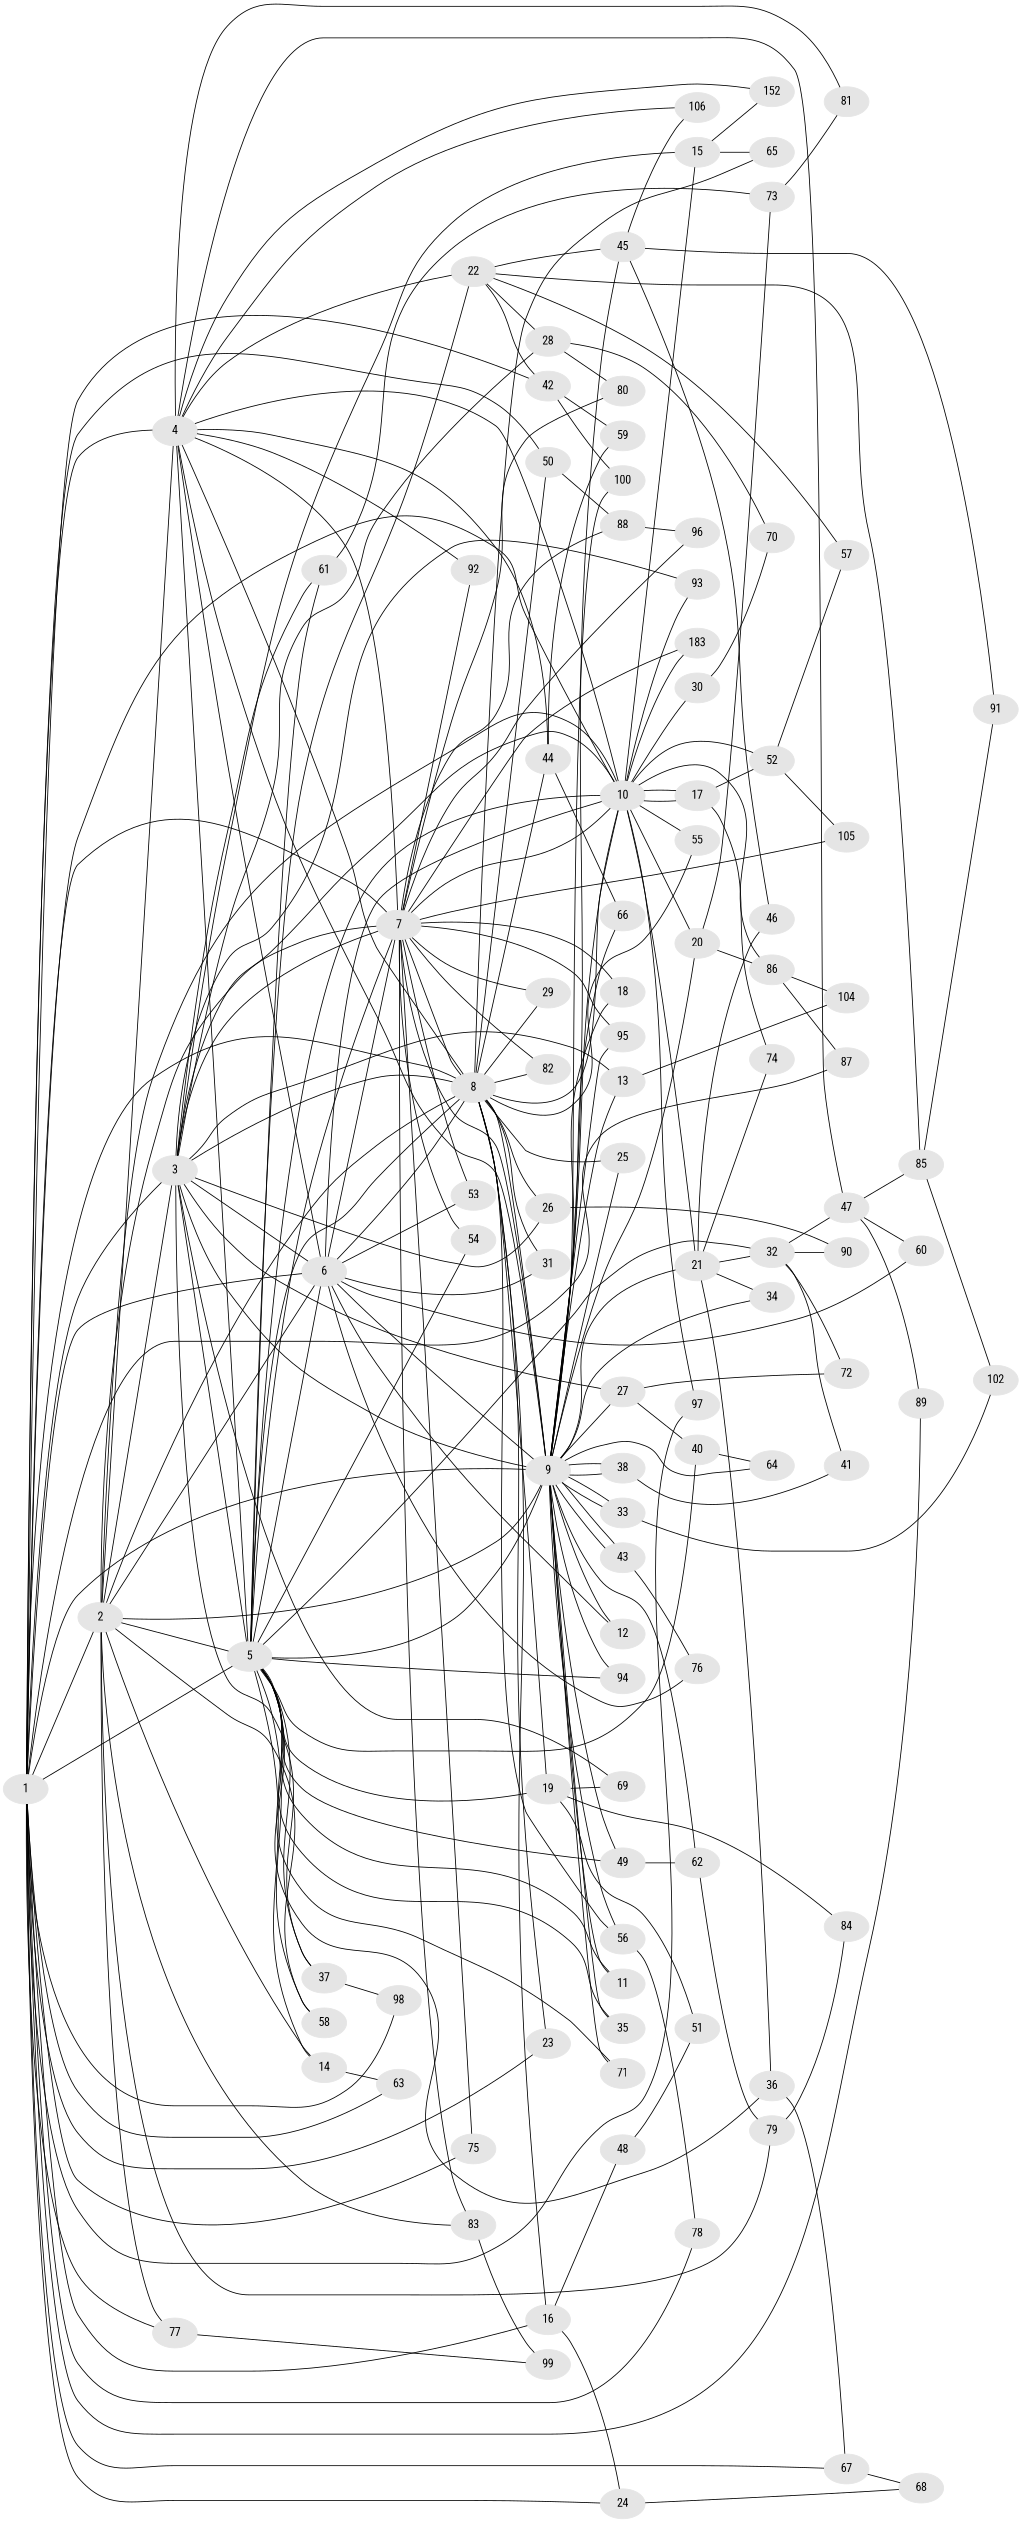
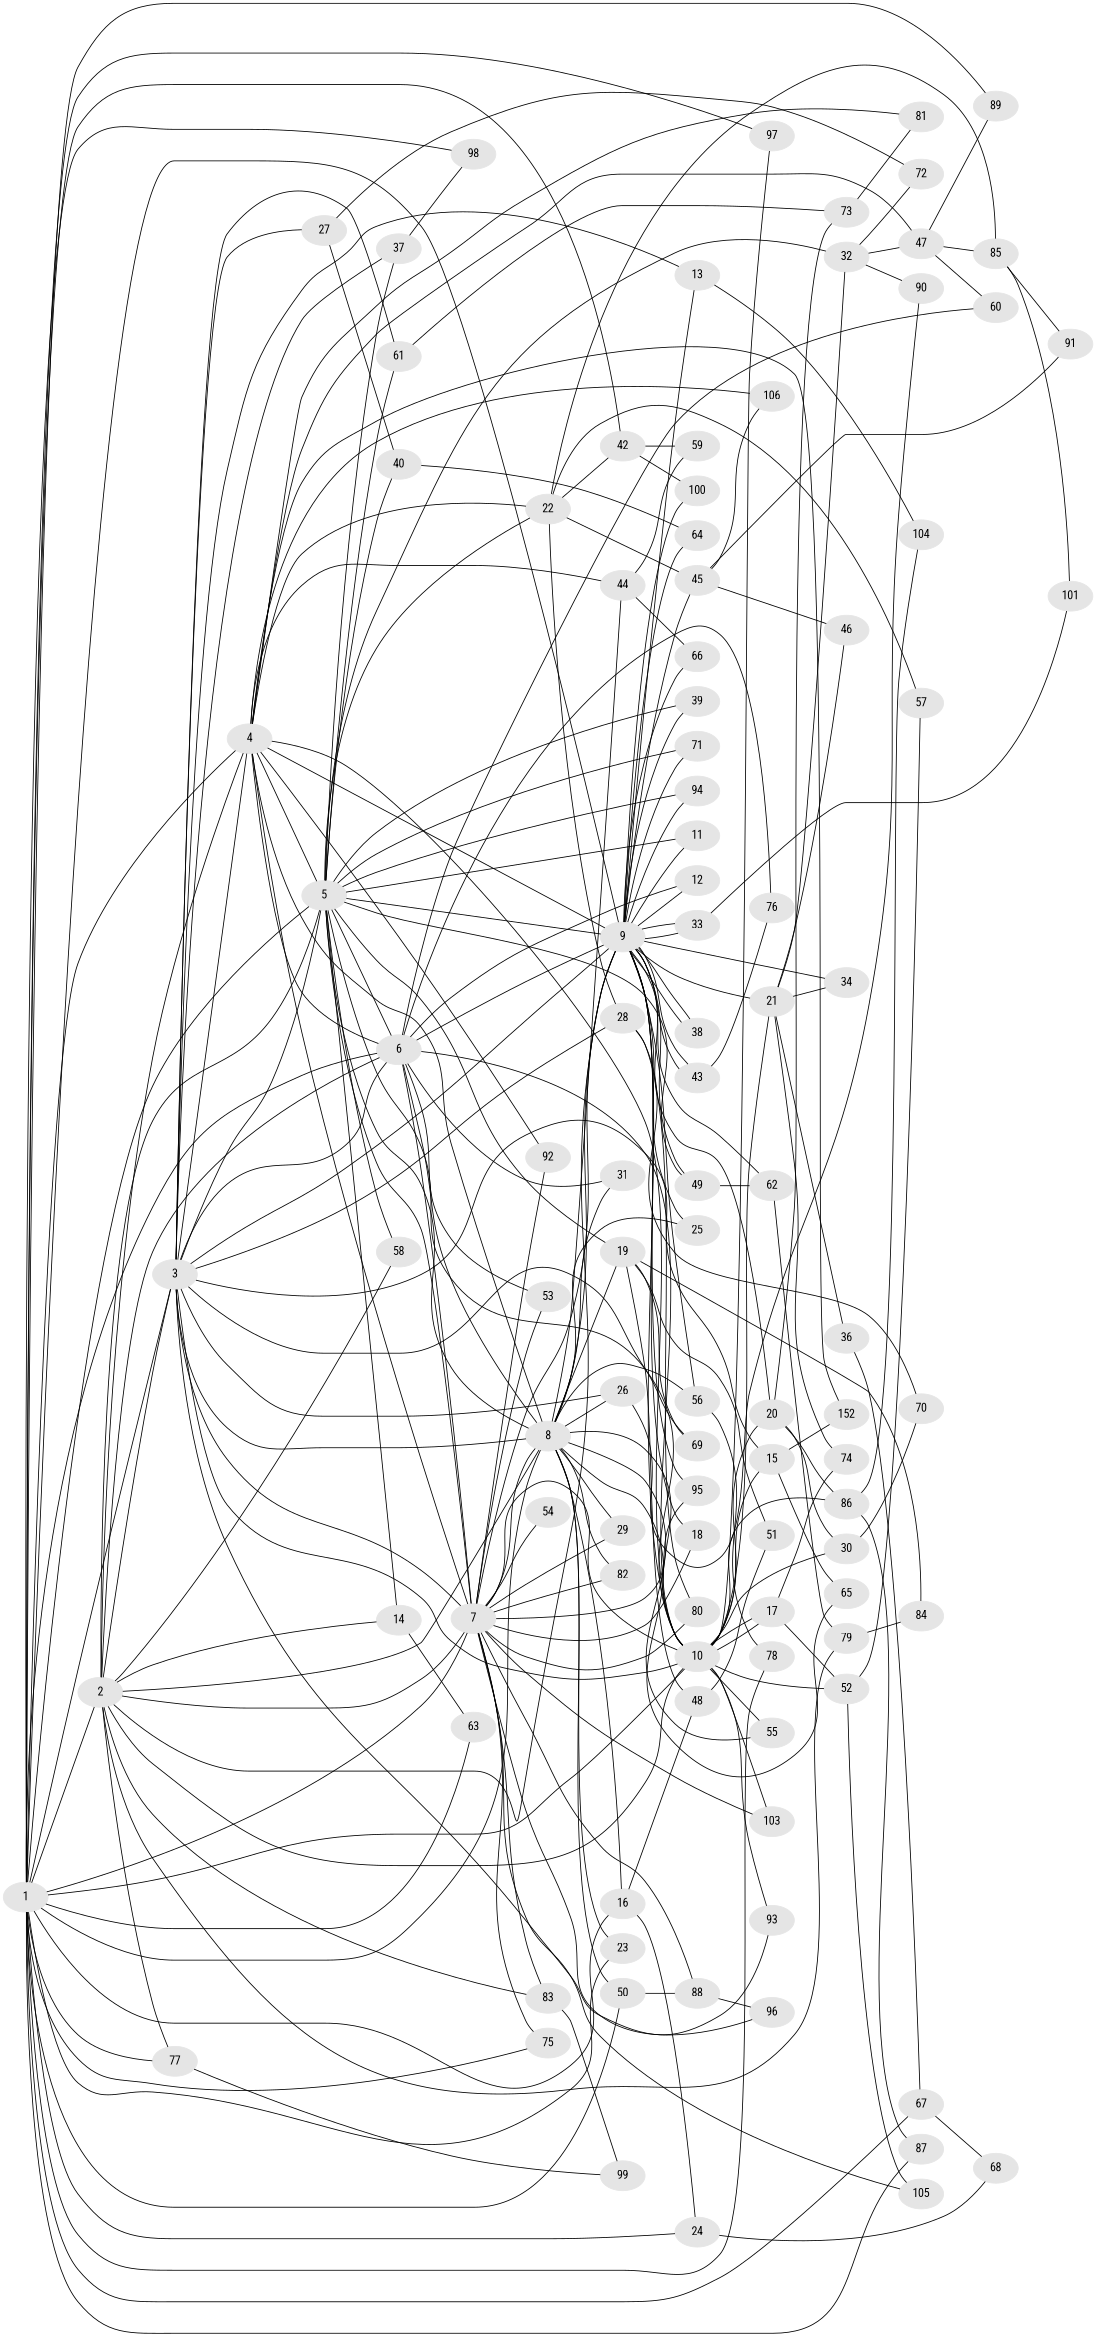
(697, 643) -> (772, 1822)
none -> (212, 1007)
(996, 1380) -> (1070, 596)
(585, 1431) -> none
(362, 1448) -> none
(847, 1466) -> none
none -> (651, 1480)
none -> (817, 1511)
(438, 2025) -> none
(623, 2029) -> (697, 701)
